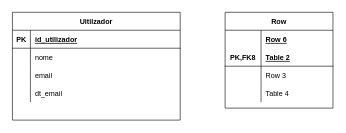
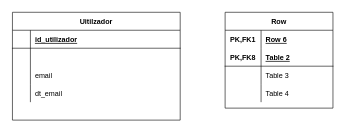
(21, 39) -> none
none -> (243, 39)
(105, 57) -> none
(275, 76) -> (278, 76)
